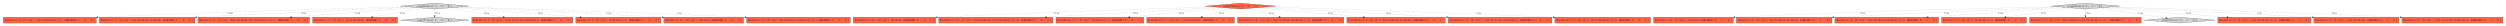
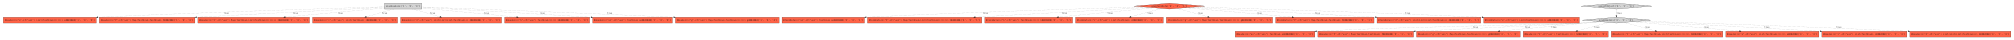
(435, 6) -> (403, 6)
(2132, 13) -> (1616, 12)
(435, 20) -> none
